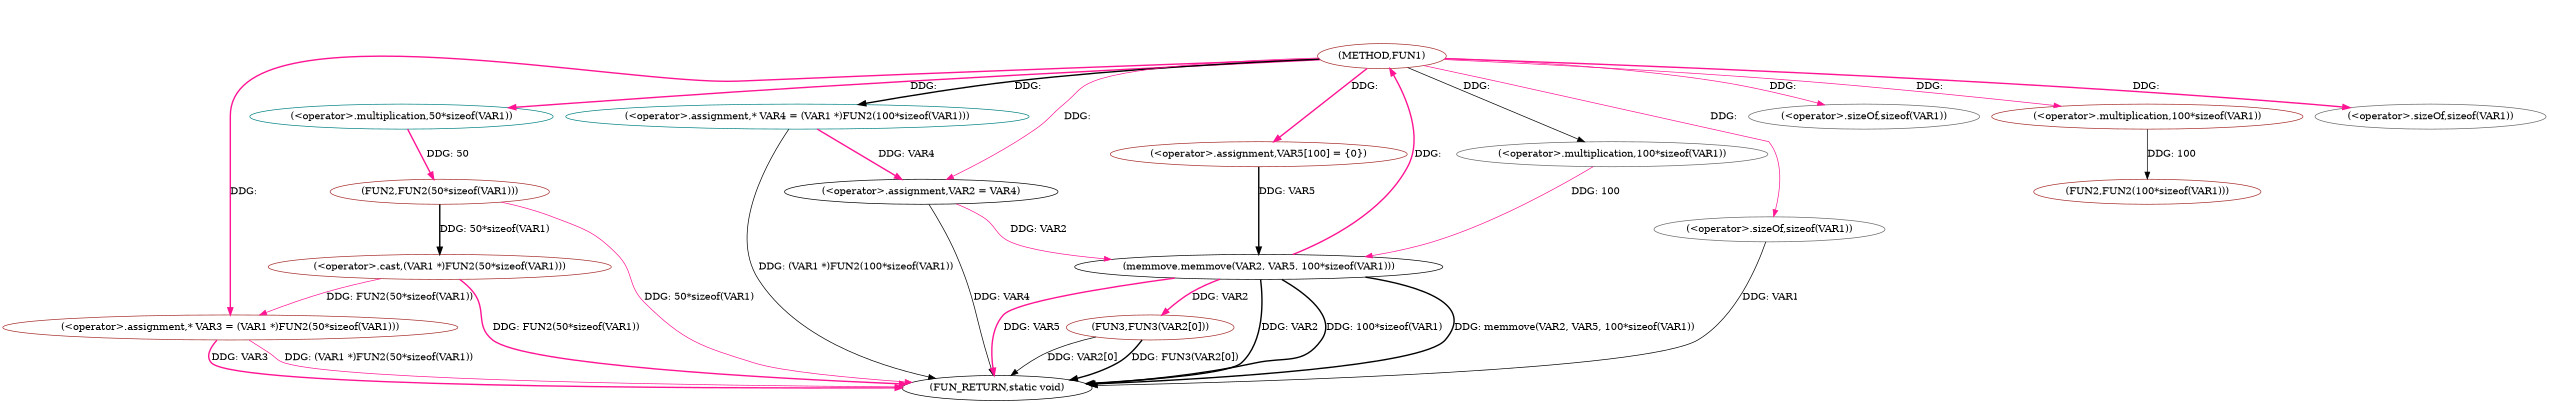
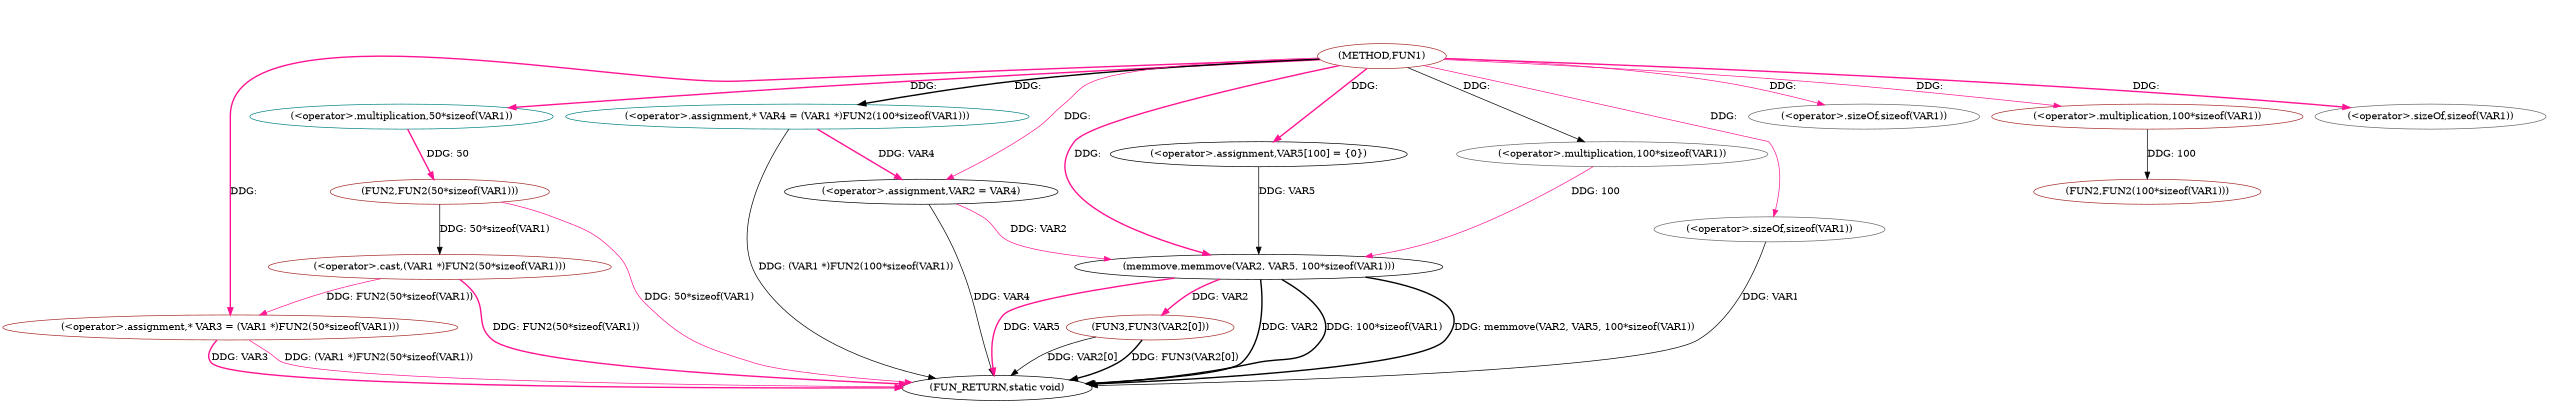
(1259, 154) -> (1259, 154)
(1393, 188) -> (1110, 124)
(1259, 207) -> (1259, 207)
(440, 226) -> (440, 226)
